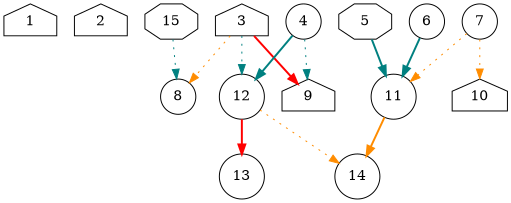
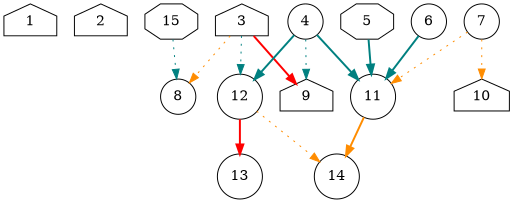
none -> (334, 54)
